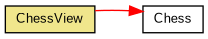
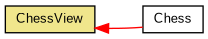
(112, 10) -> (126, 28)
